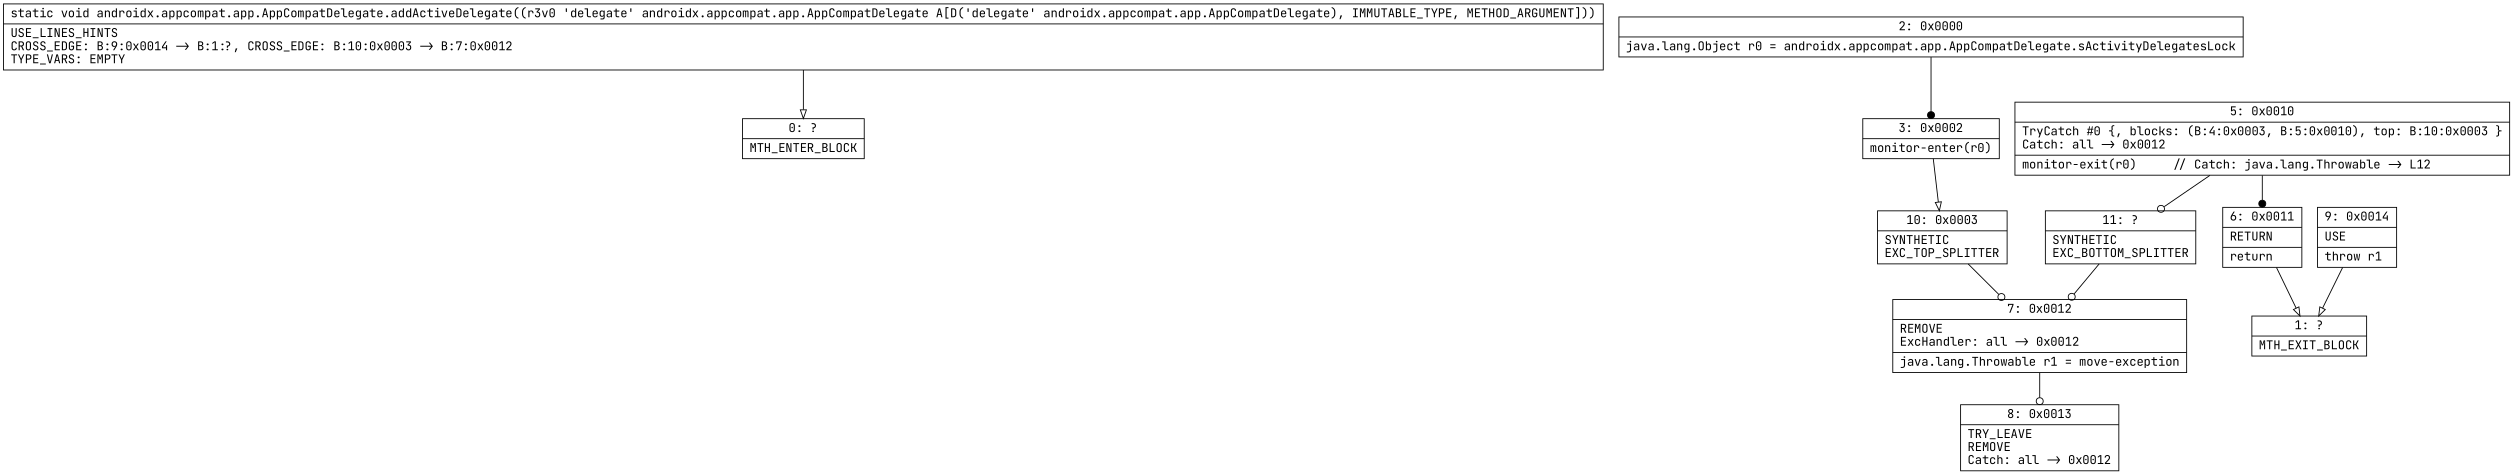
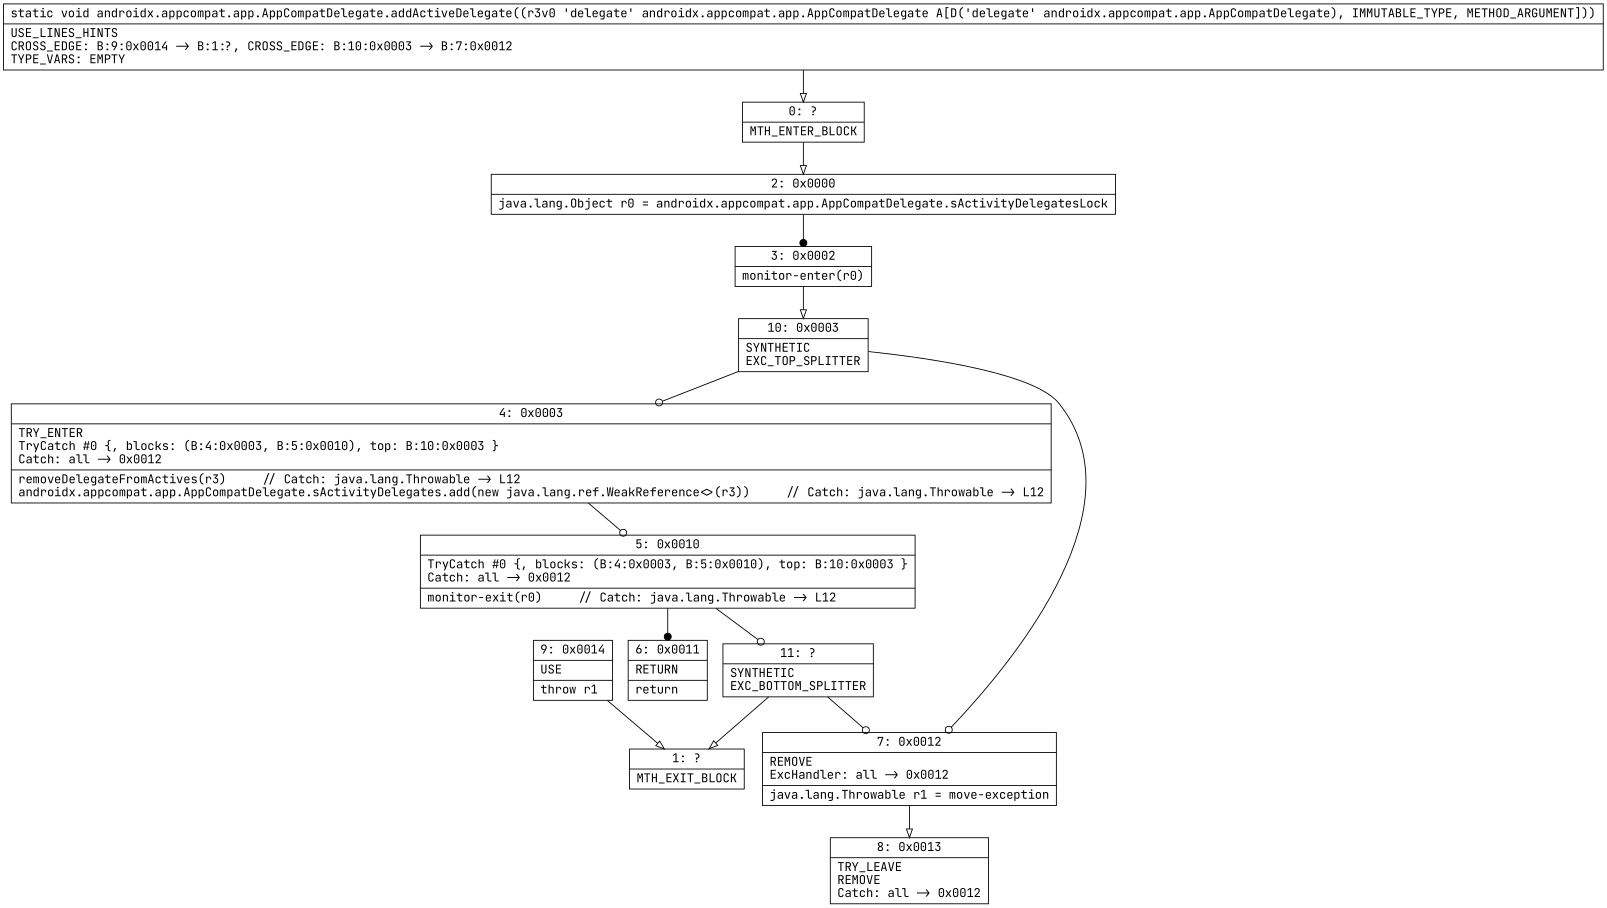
none -> (803, 154)
(2286, 288) -> (742, 720)
(2040, 385) -> (909, 817)
none -> (531, 453)
